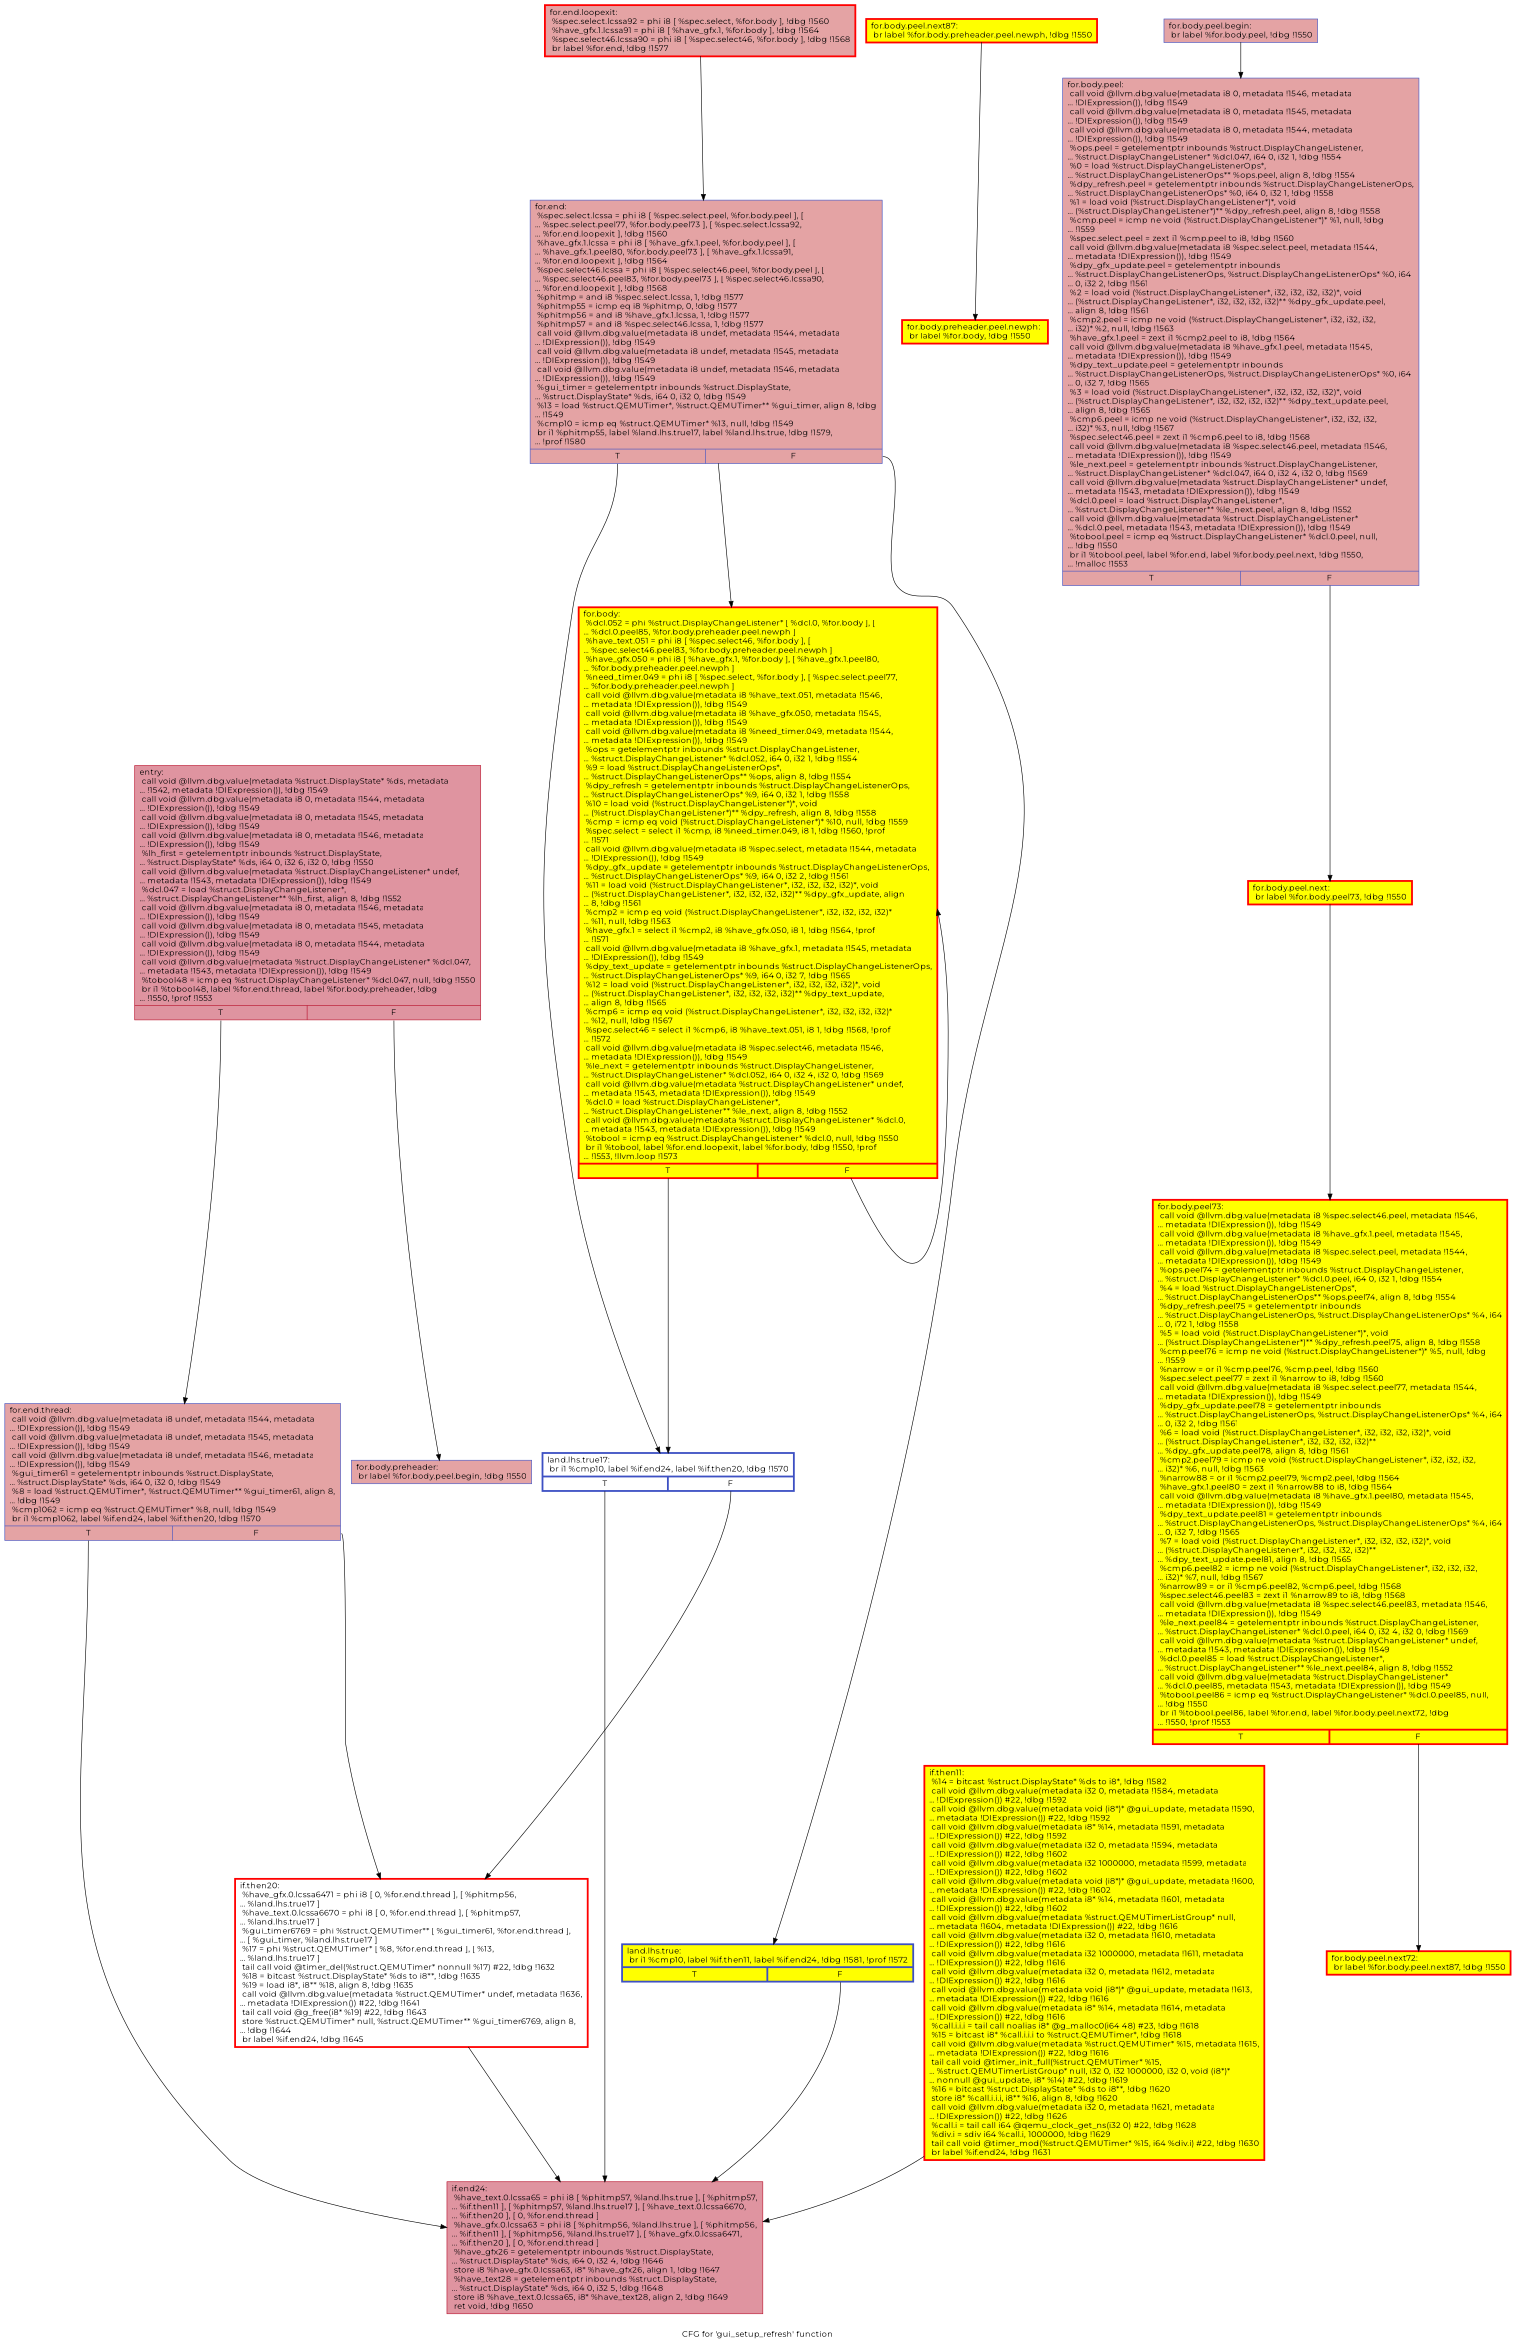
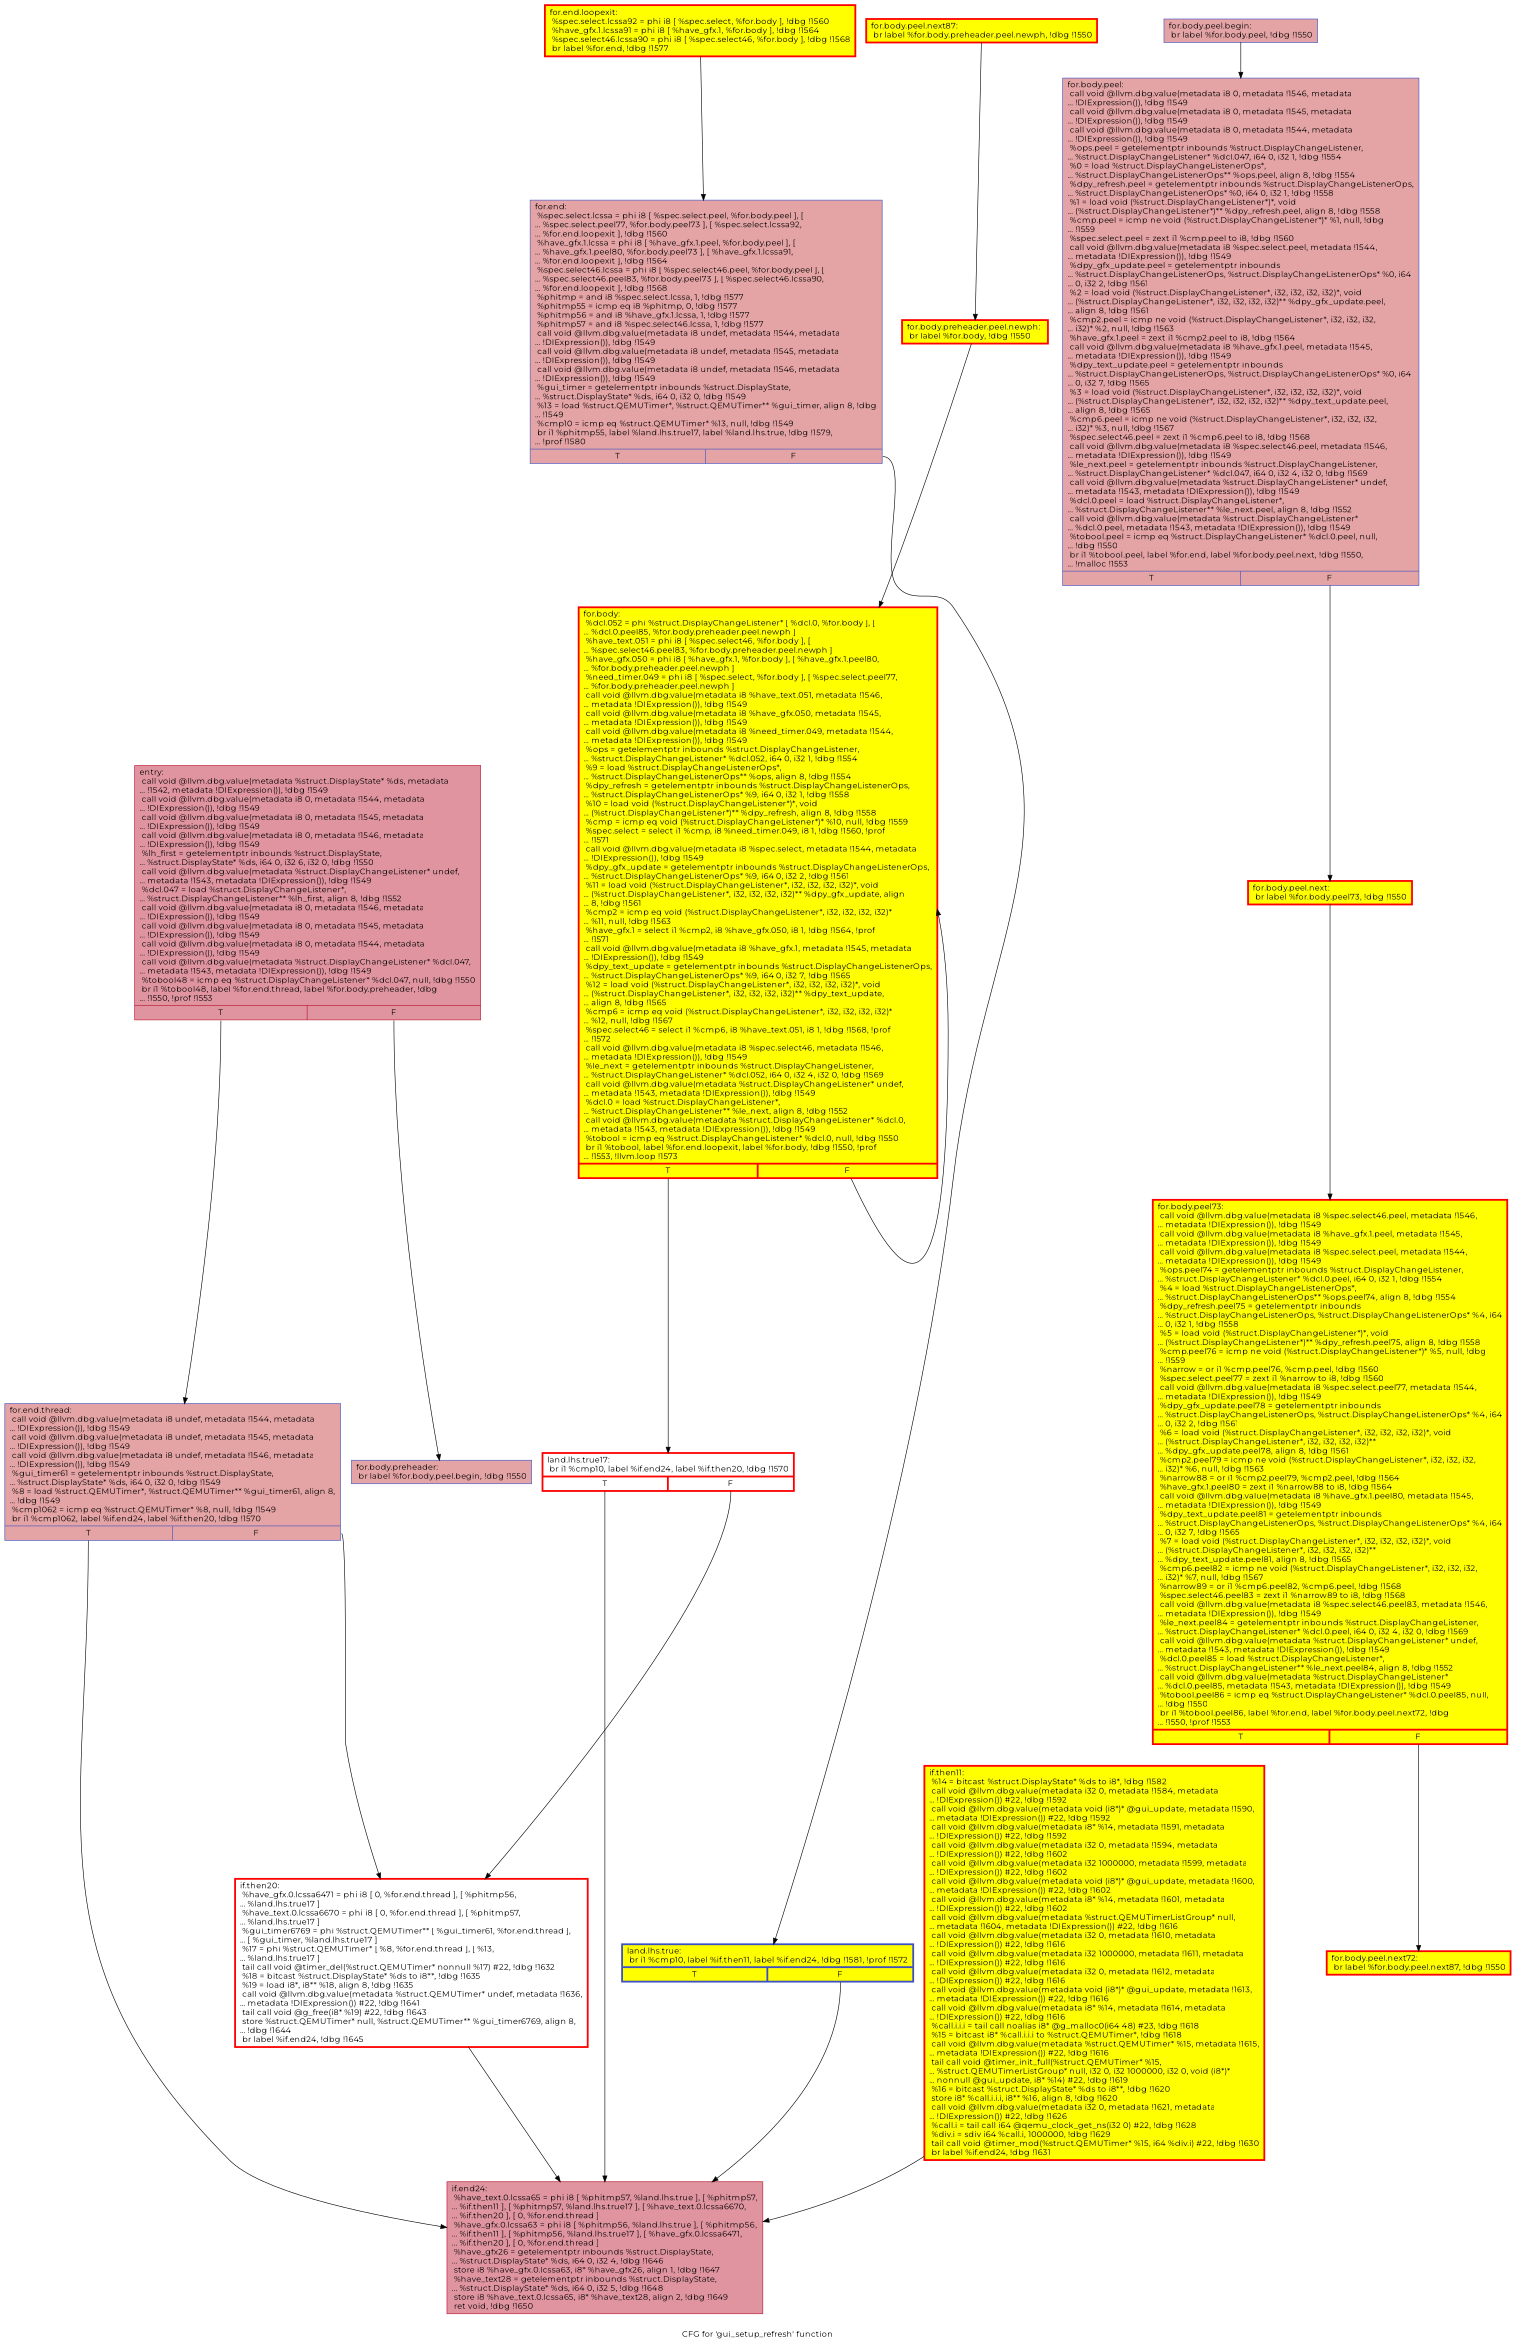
(700, 31) -> (700, 31)
(725, 532) -> (928, 473)
(546, 958) -> none
(1199, 1324) -> (1198, 1324)
(668, 1472) -> (668, 1472)
